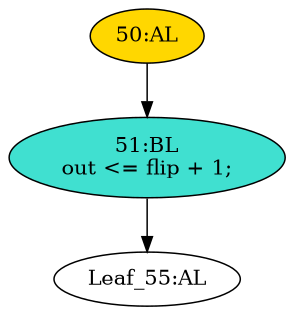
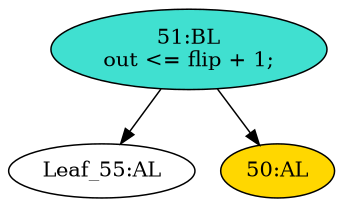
(147, 82) -> (234, 111)
